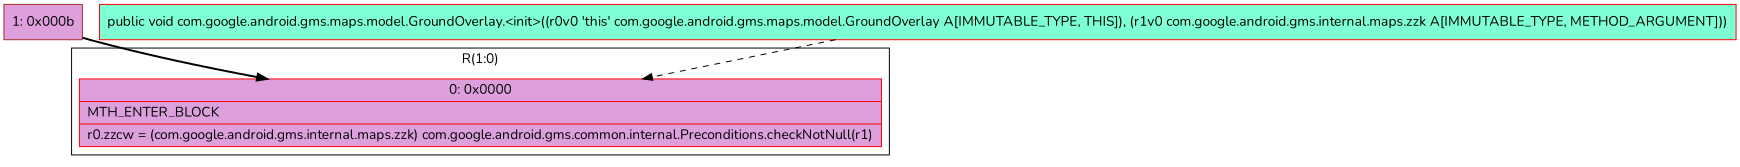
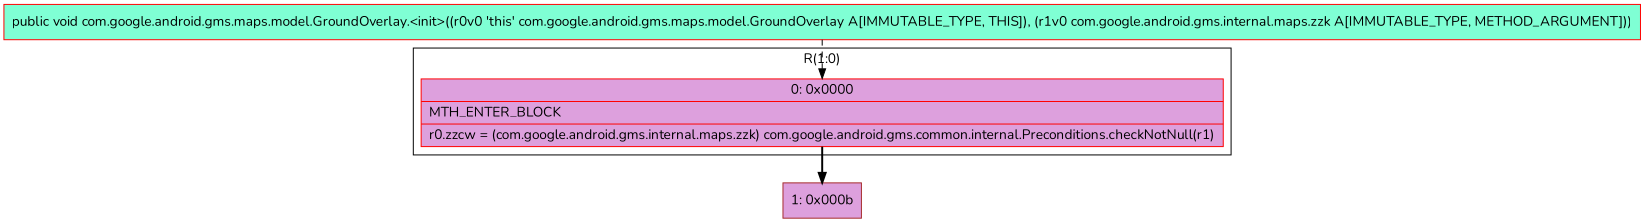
(169, 59) -> (822, 161)
